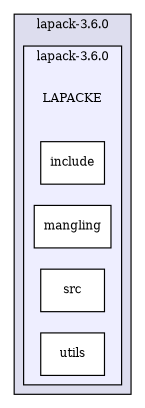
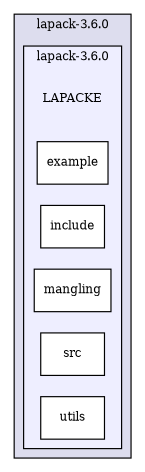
none -> (73, 163)
